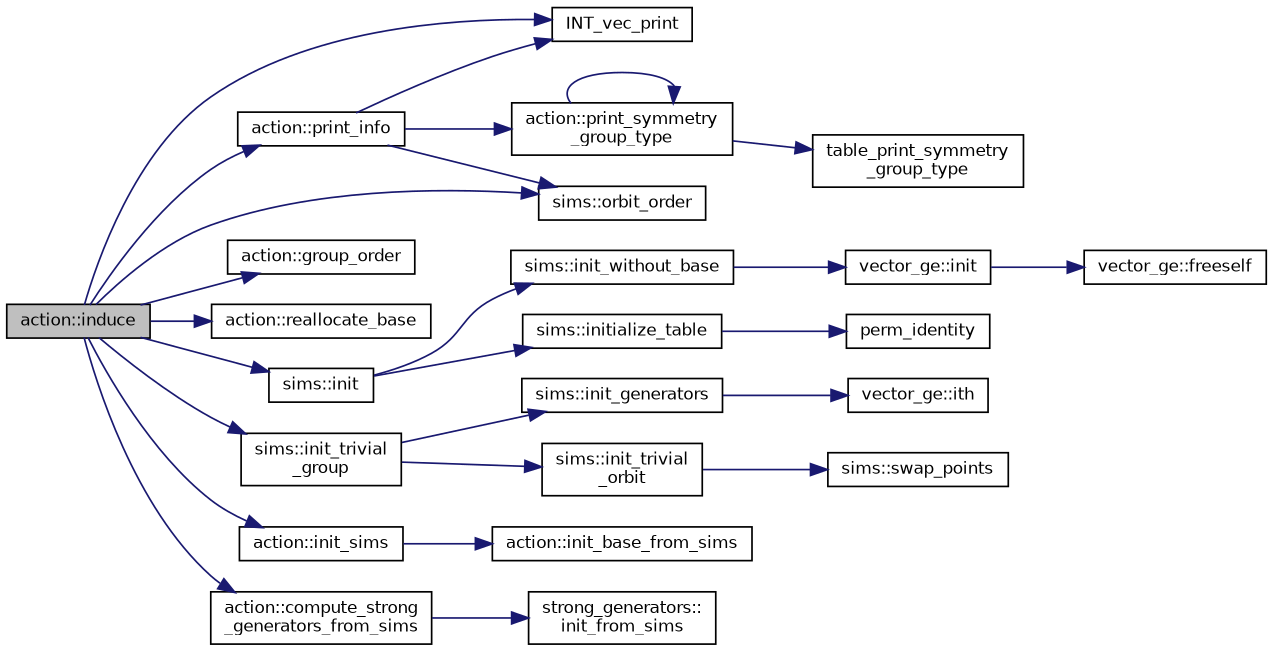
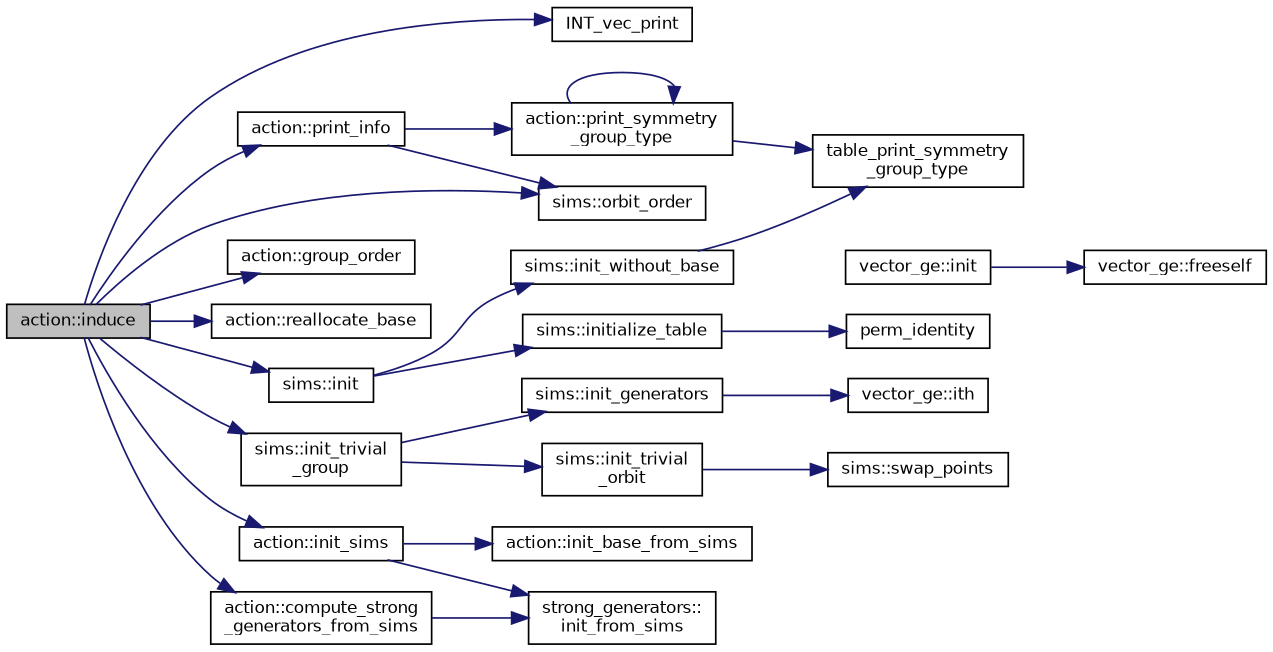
(444, 74) -> none
(781, 267) -> (776, 227)
none -> (450, 575)
